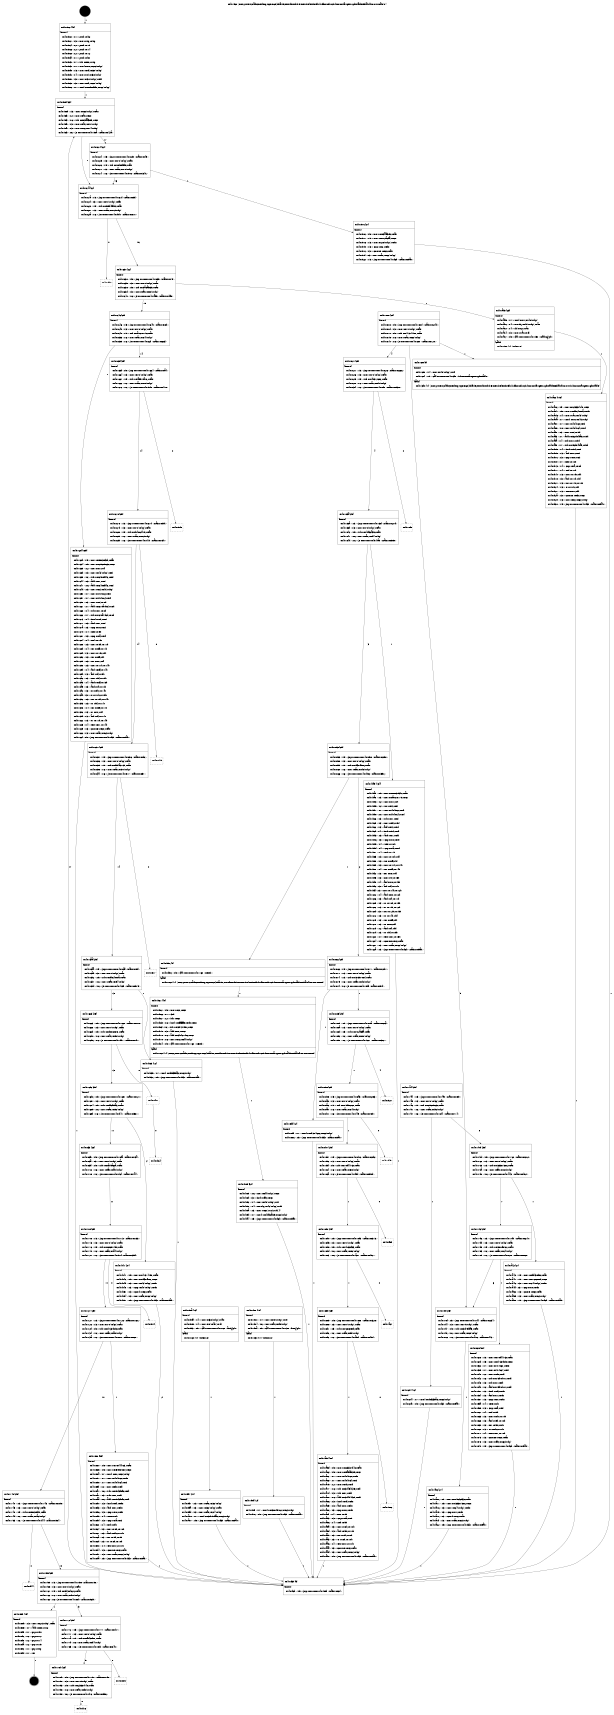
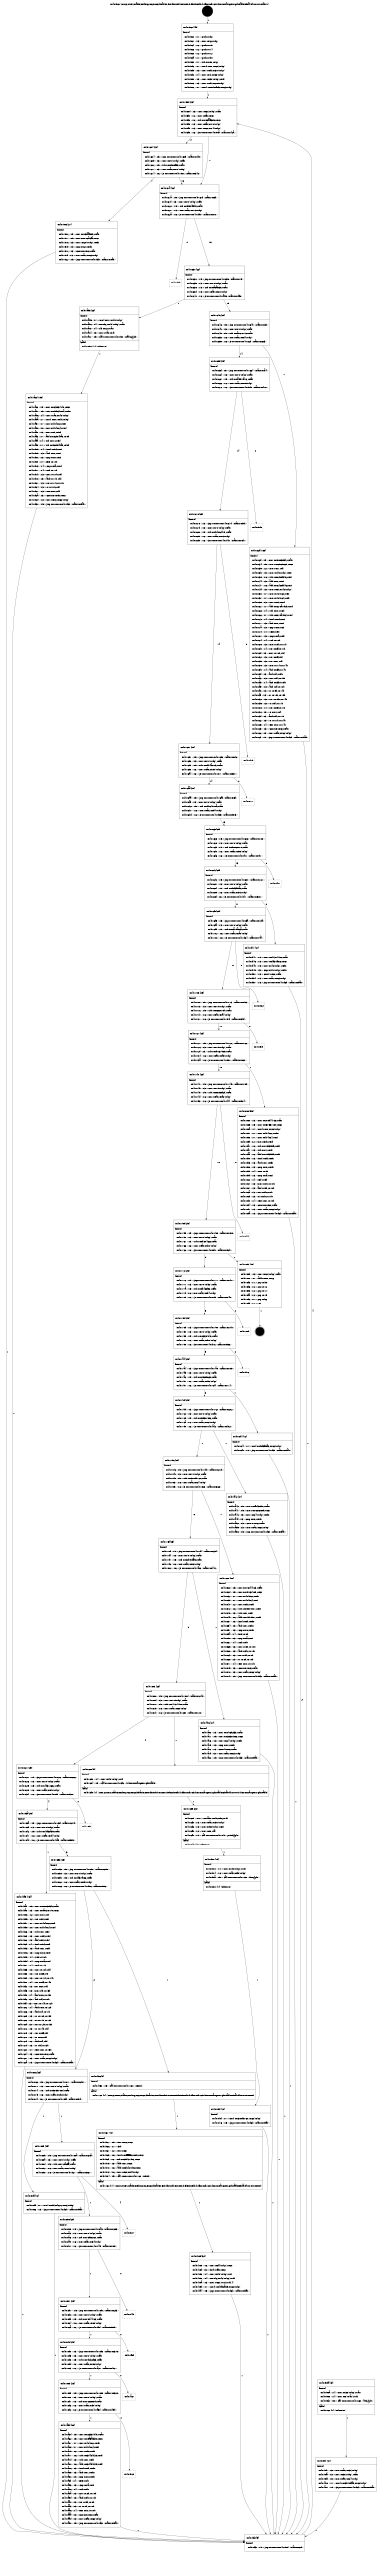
(447, 825) -> (182, 1627)
(70, 867) -> (313, 1311)
(171, 1071) -> none
(154, 1130) -> (238, 977)
none -> (204, 1351)
none -> (211, 1827)
